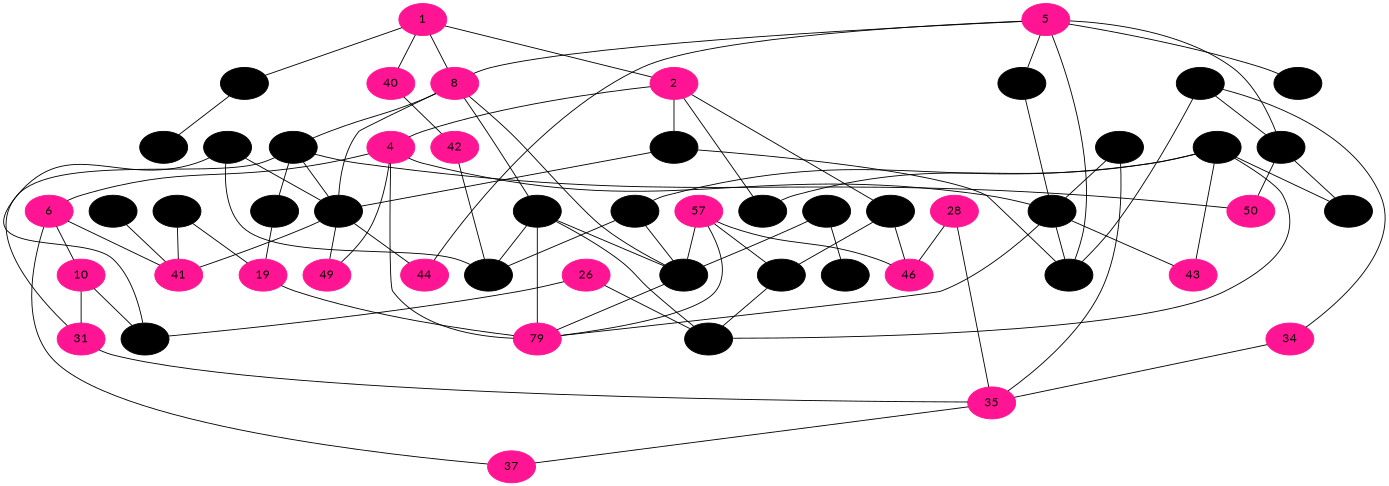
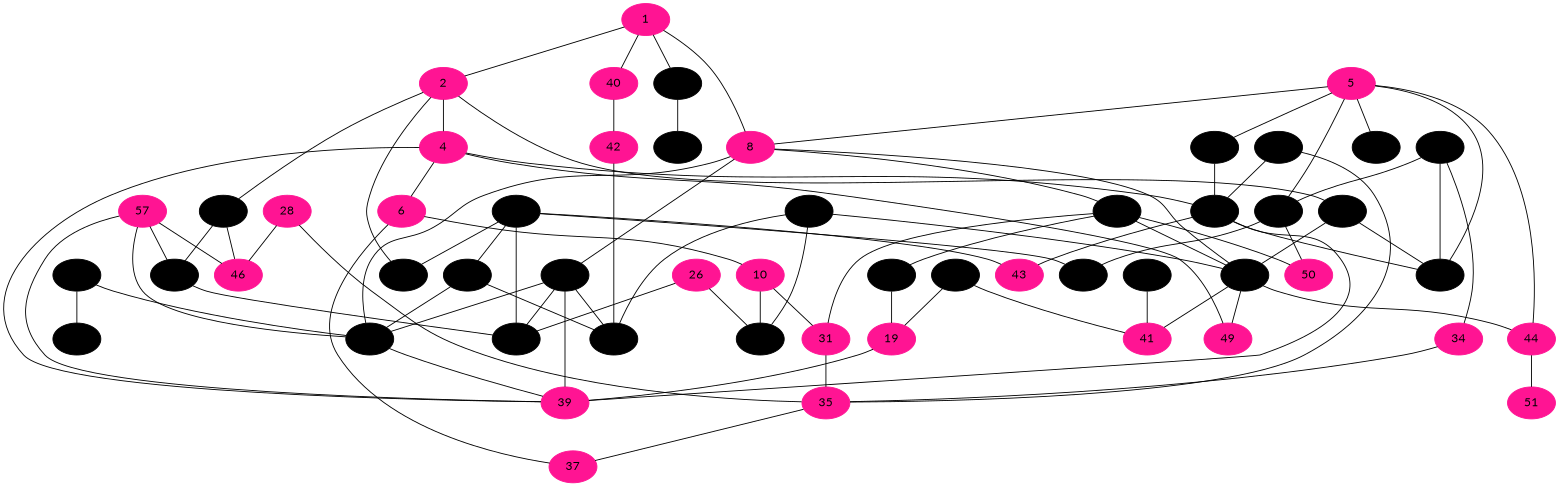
(114, 243) -> none
(537, 339) -> (565, 403)
none -> (1531, 403)
